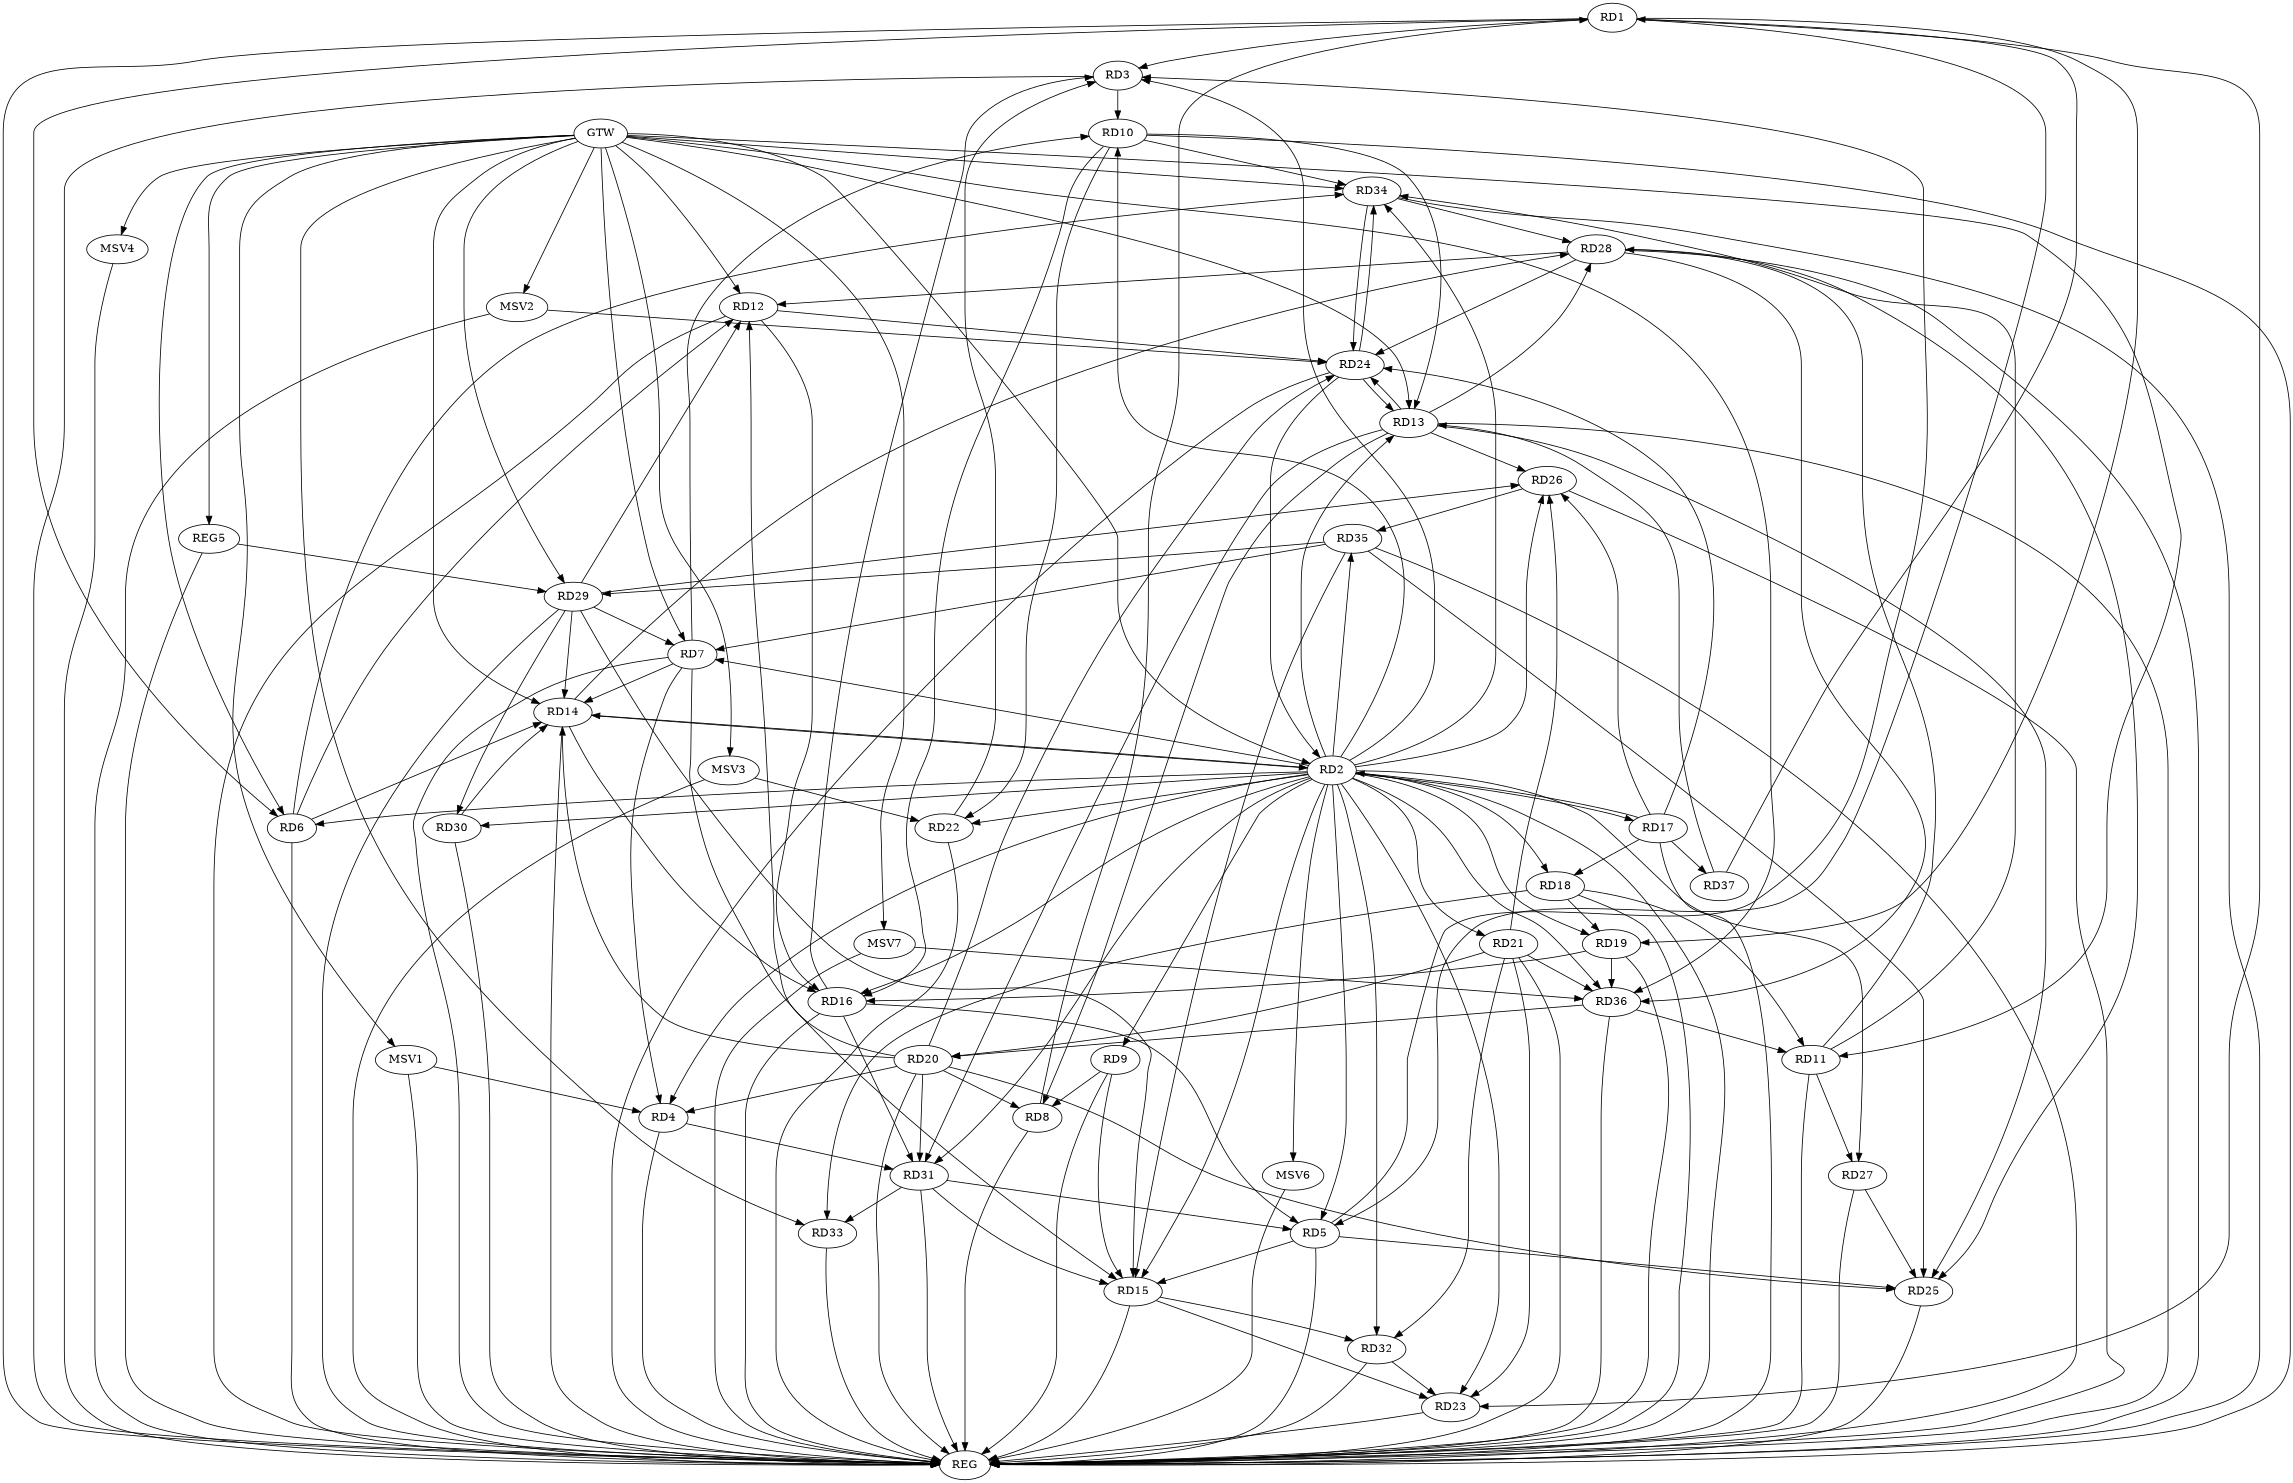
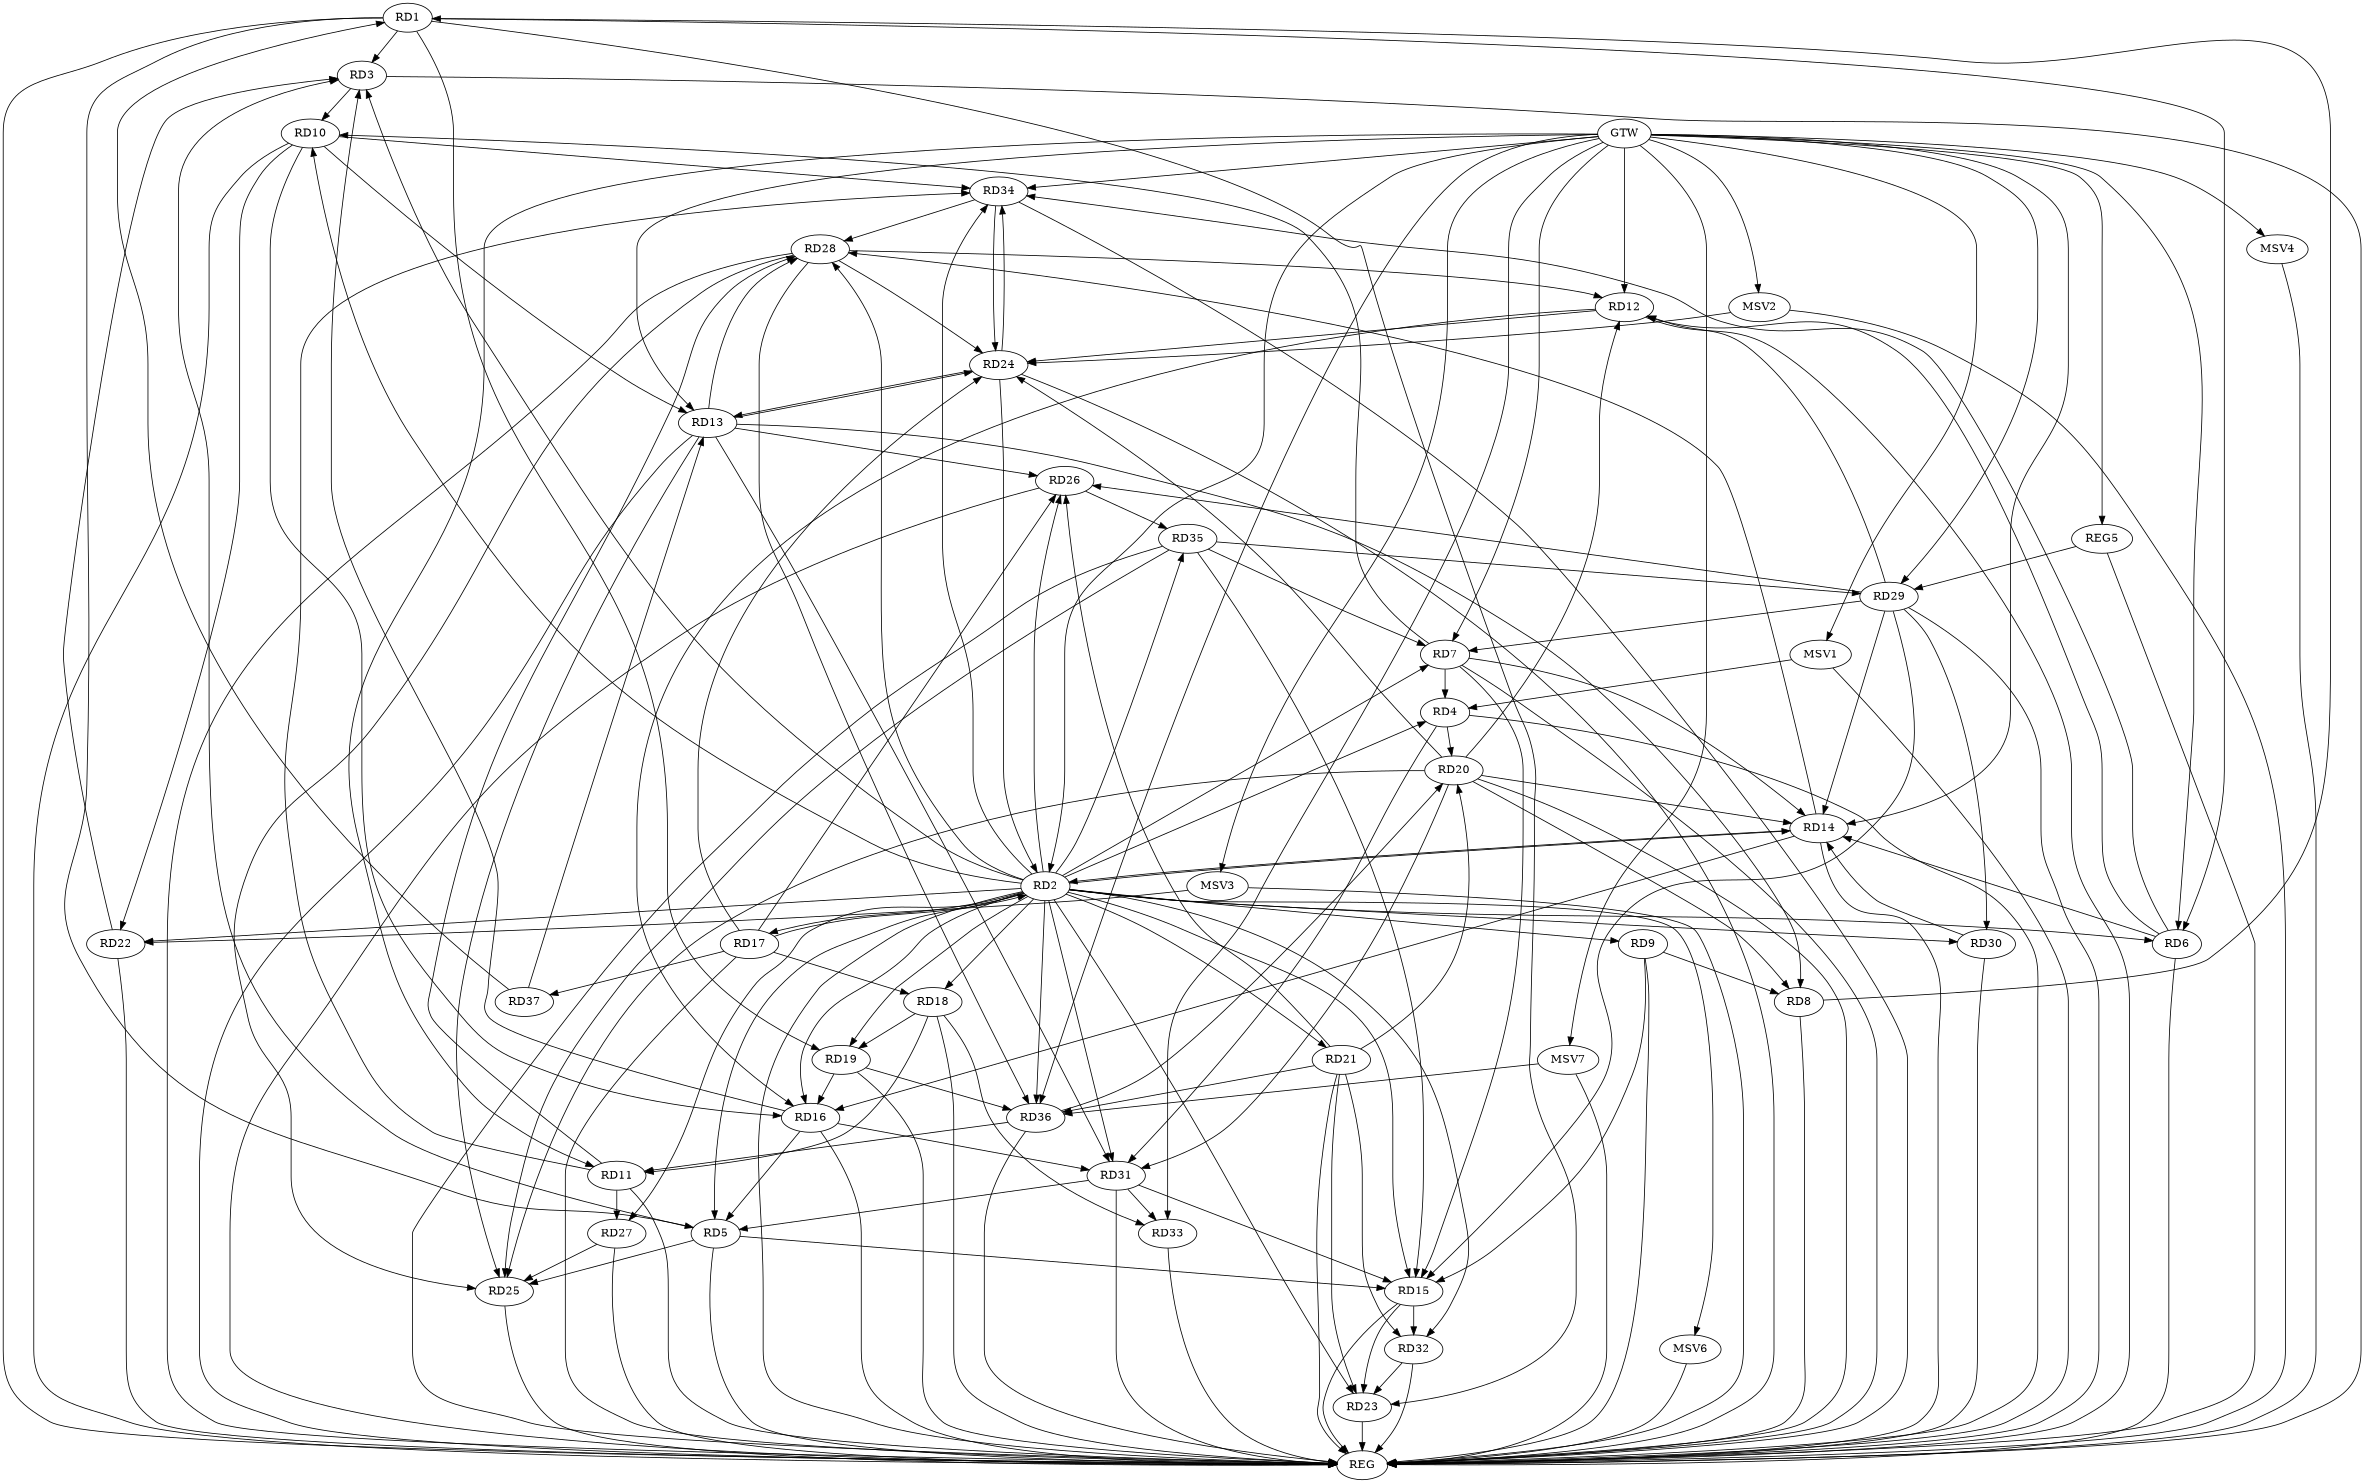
(1301, 586) -> (881, 596)
(796, 1088) -> (1449, 737)
